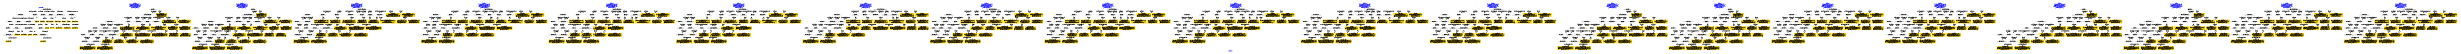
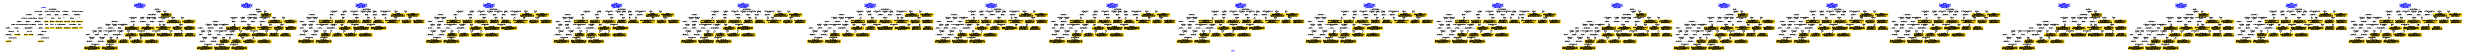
(70, 18) -> (77, 25)
(17, 35) -> none
